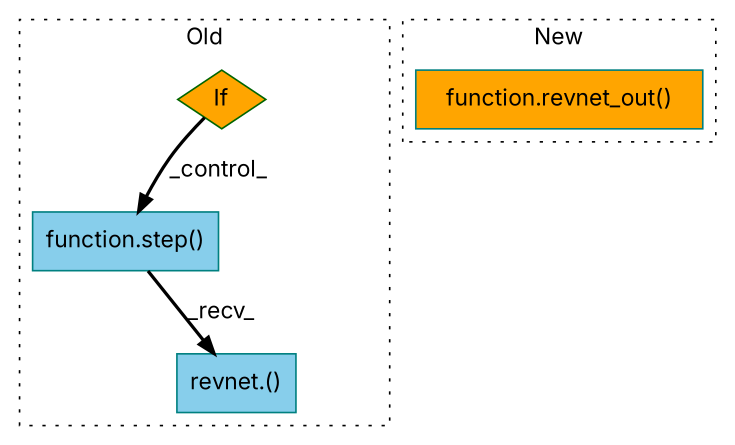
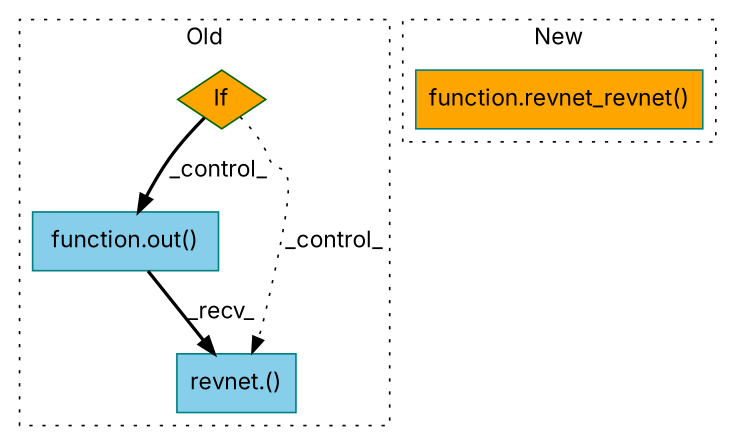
(559, 99) -> (559, 99)
none -> (285, 220)
(126, 241) -> (126, 241)
